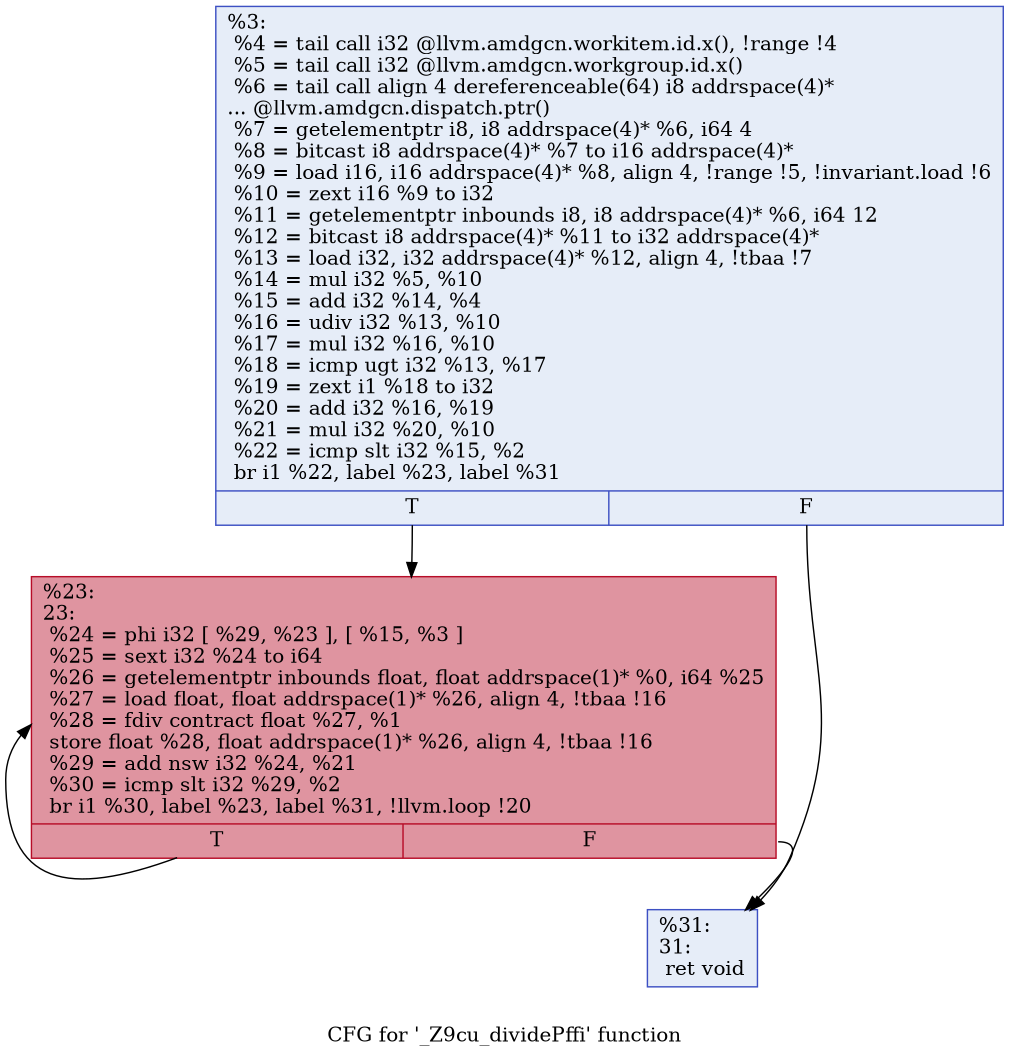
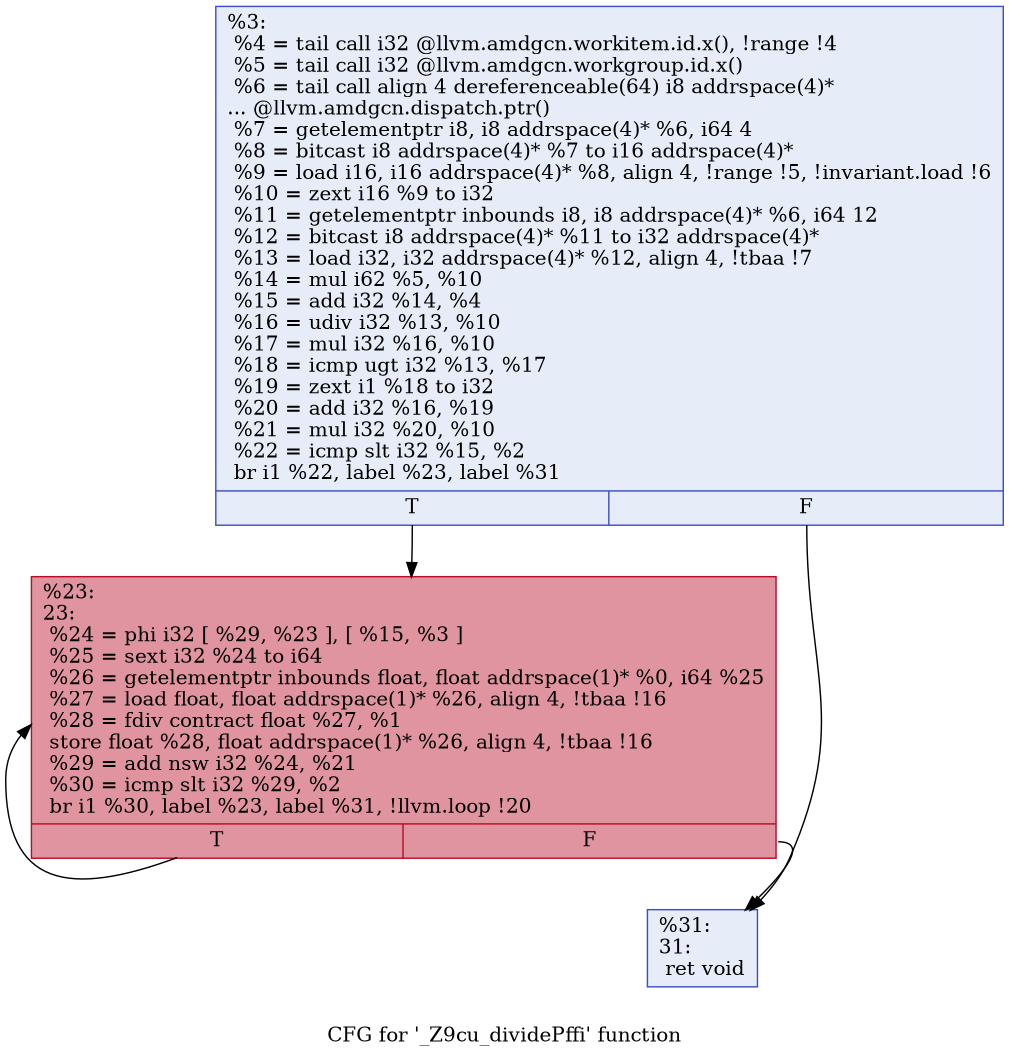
(355, 280) -> (355, 280)
